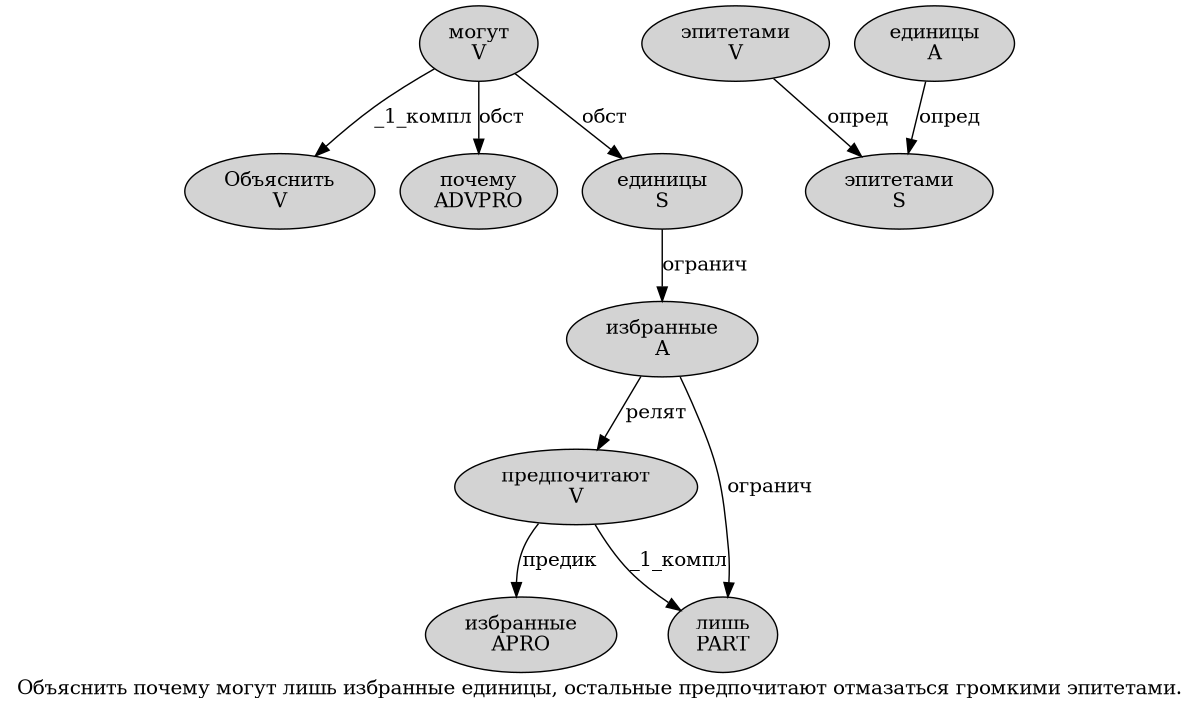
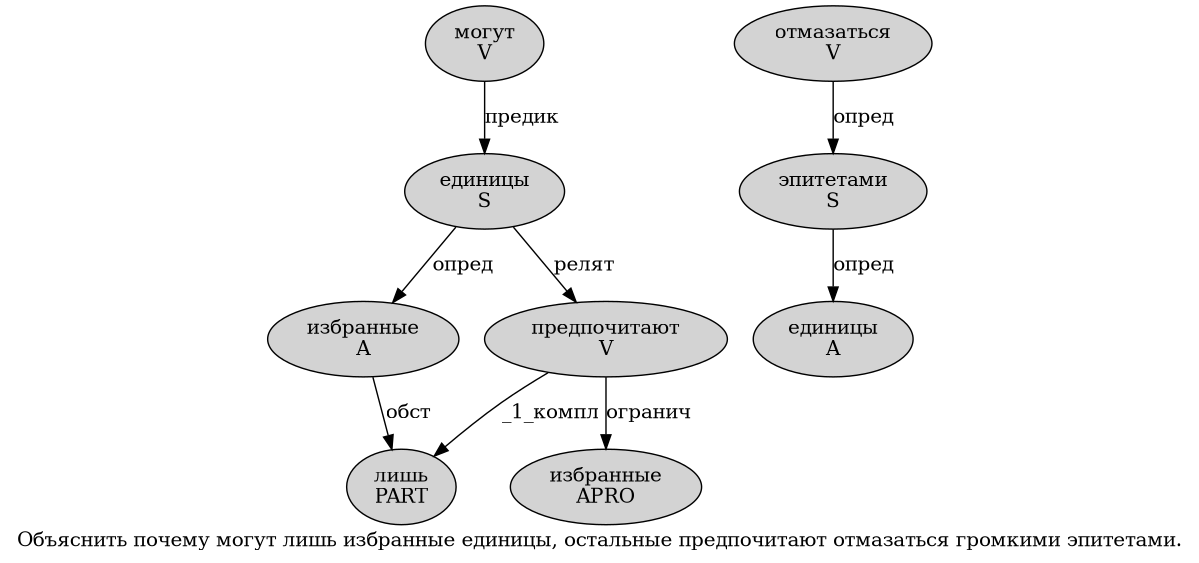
(736, 44) -> (833, 44)
(919, 110) -> (833, 258)
(604, 117) -> (522, 117)
(280, 191) -> none
(479, 191) -> none
(705, 265) -> (463, 265)
(623, 407) -> (540, 259)
(770, 487) -> (408, 413)
(560, 561) -> (649, 413)
